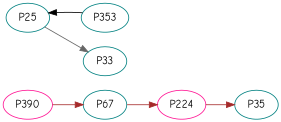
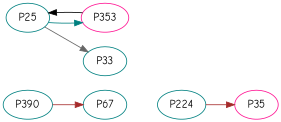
(105, 18) -> (105, 18)
none -> (61, 23)
(28, 105) -> (28, 105)
(138, 105) -> none
(182, 105) -> (182, 105)
(256, 105) -> (256, 105)
